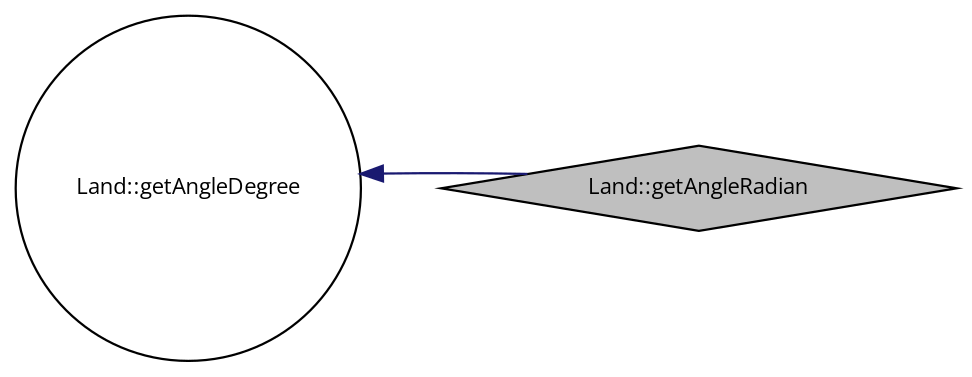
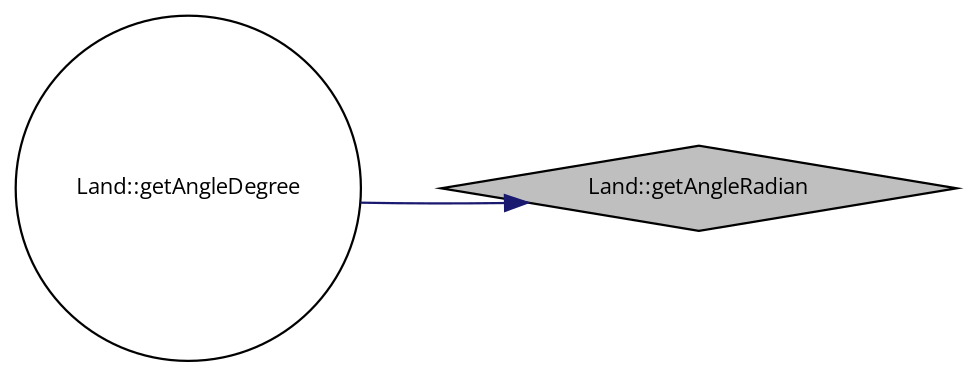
(455, 173) -> (432, 203)
